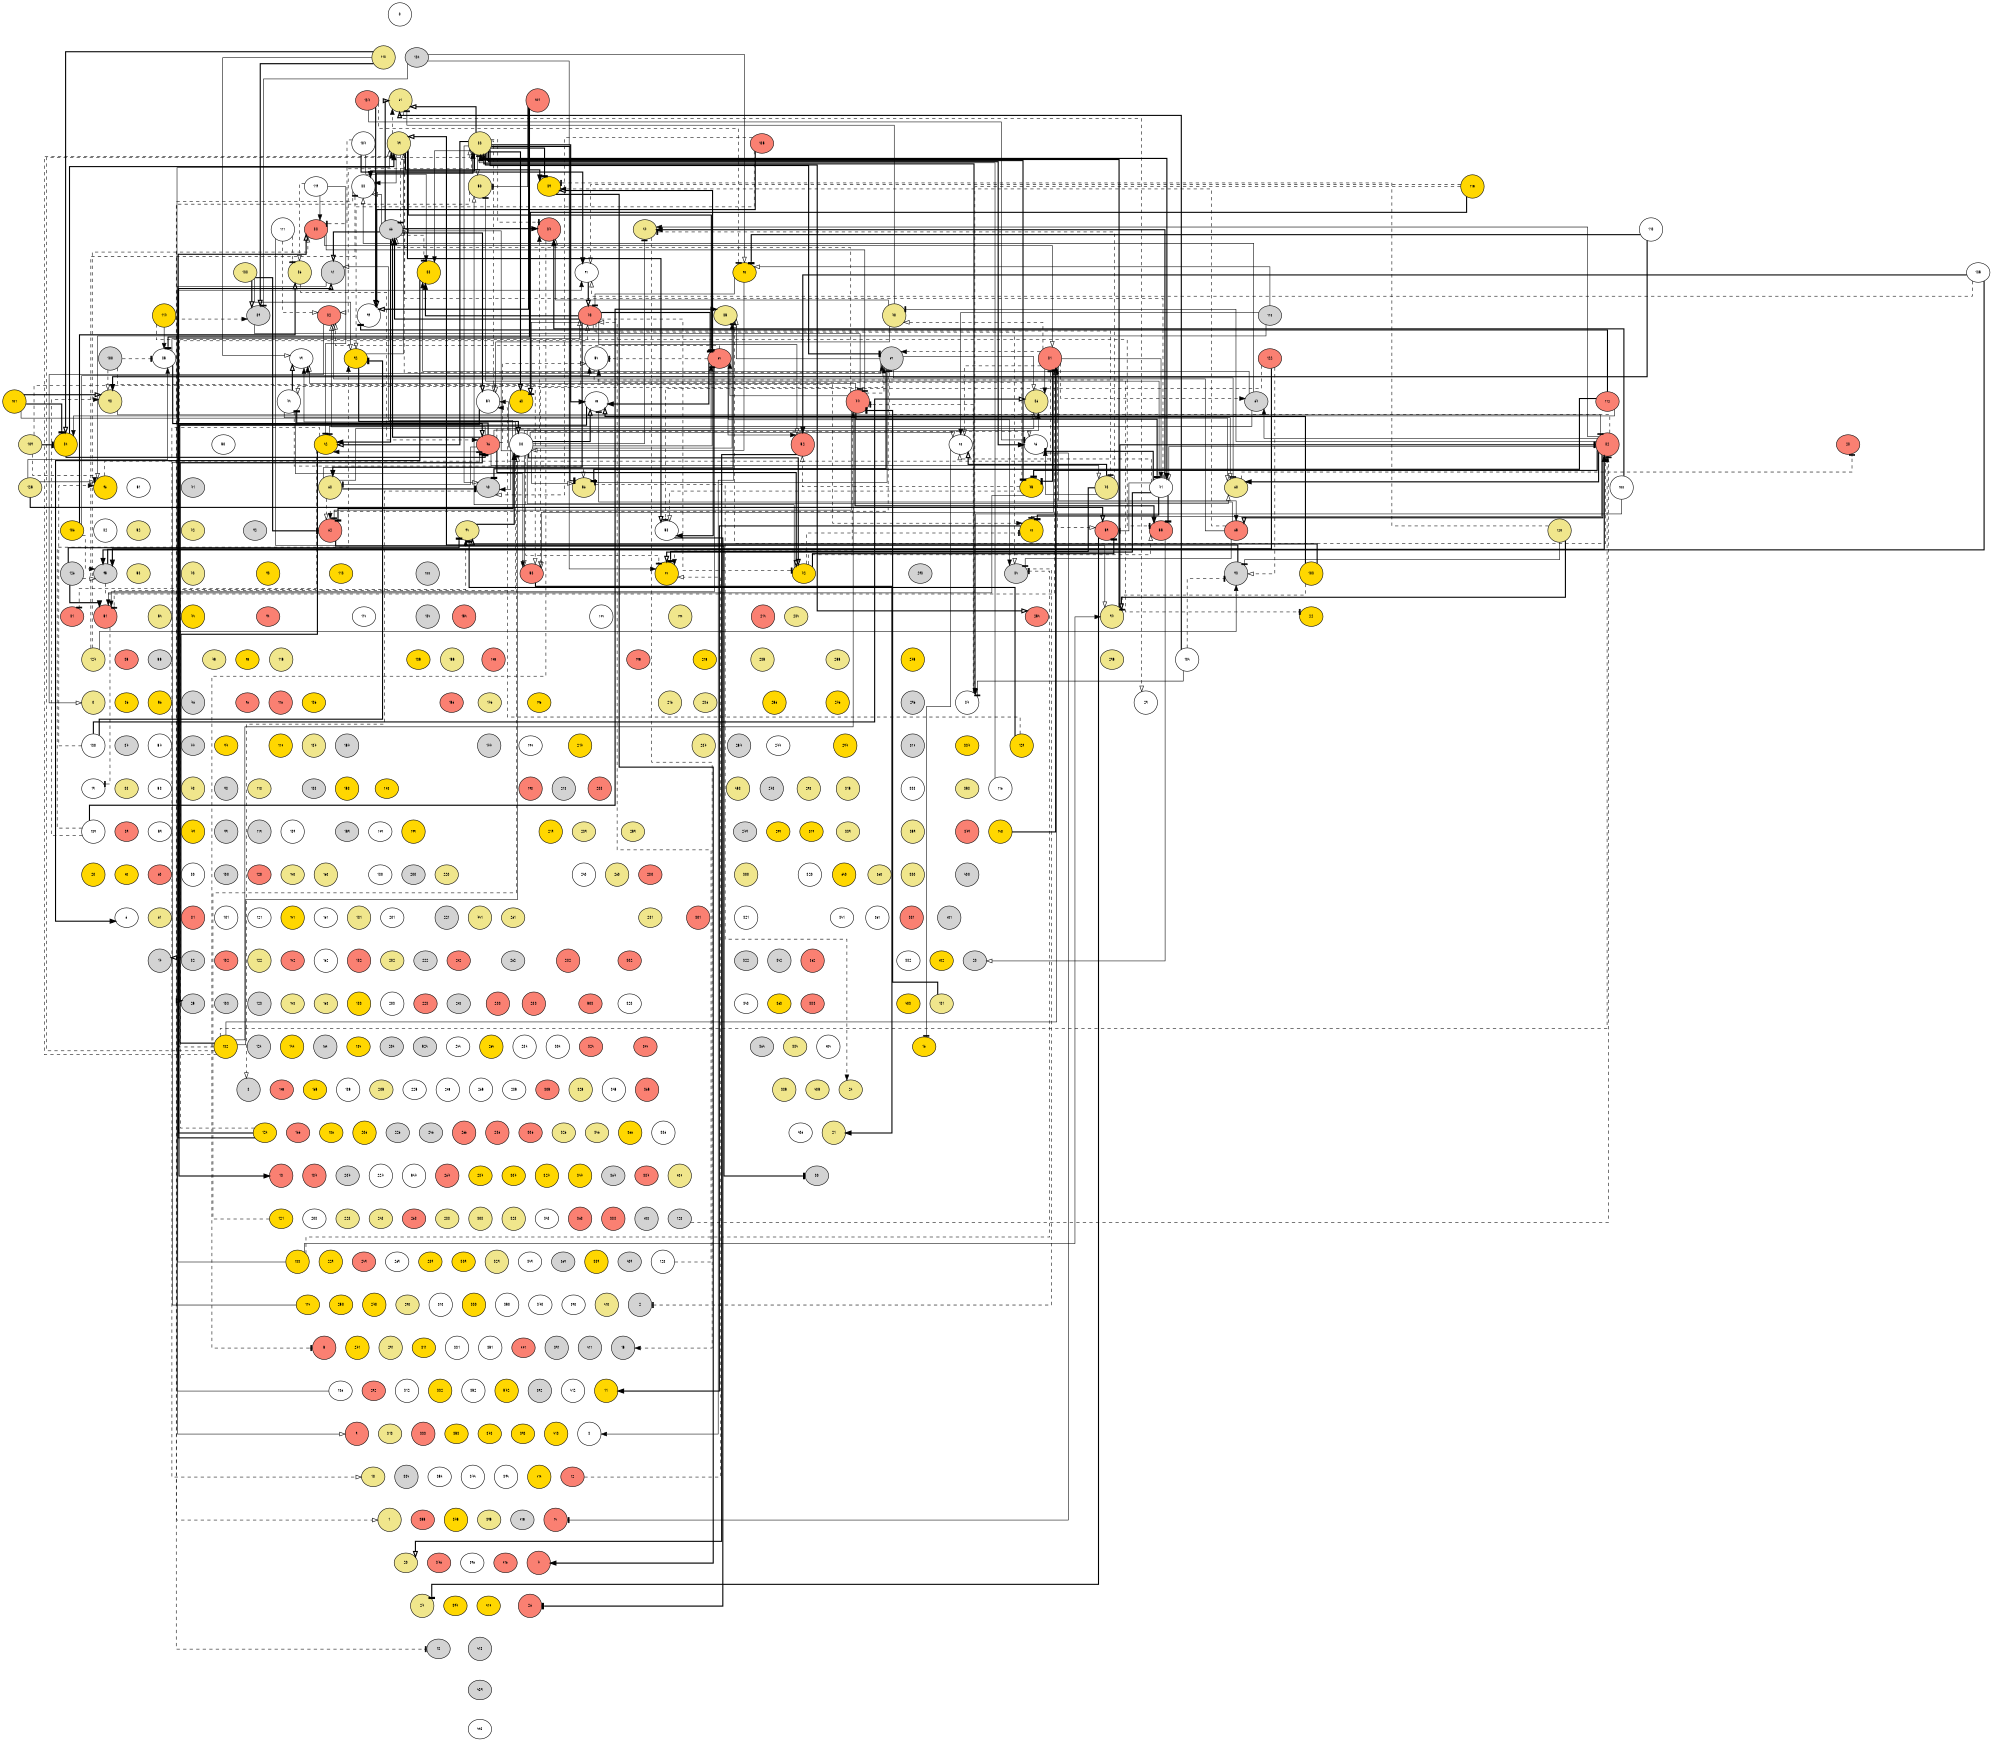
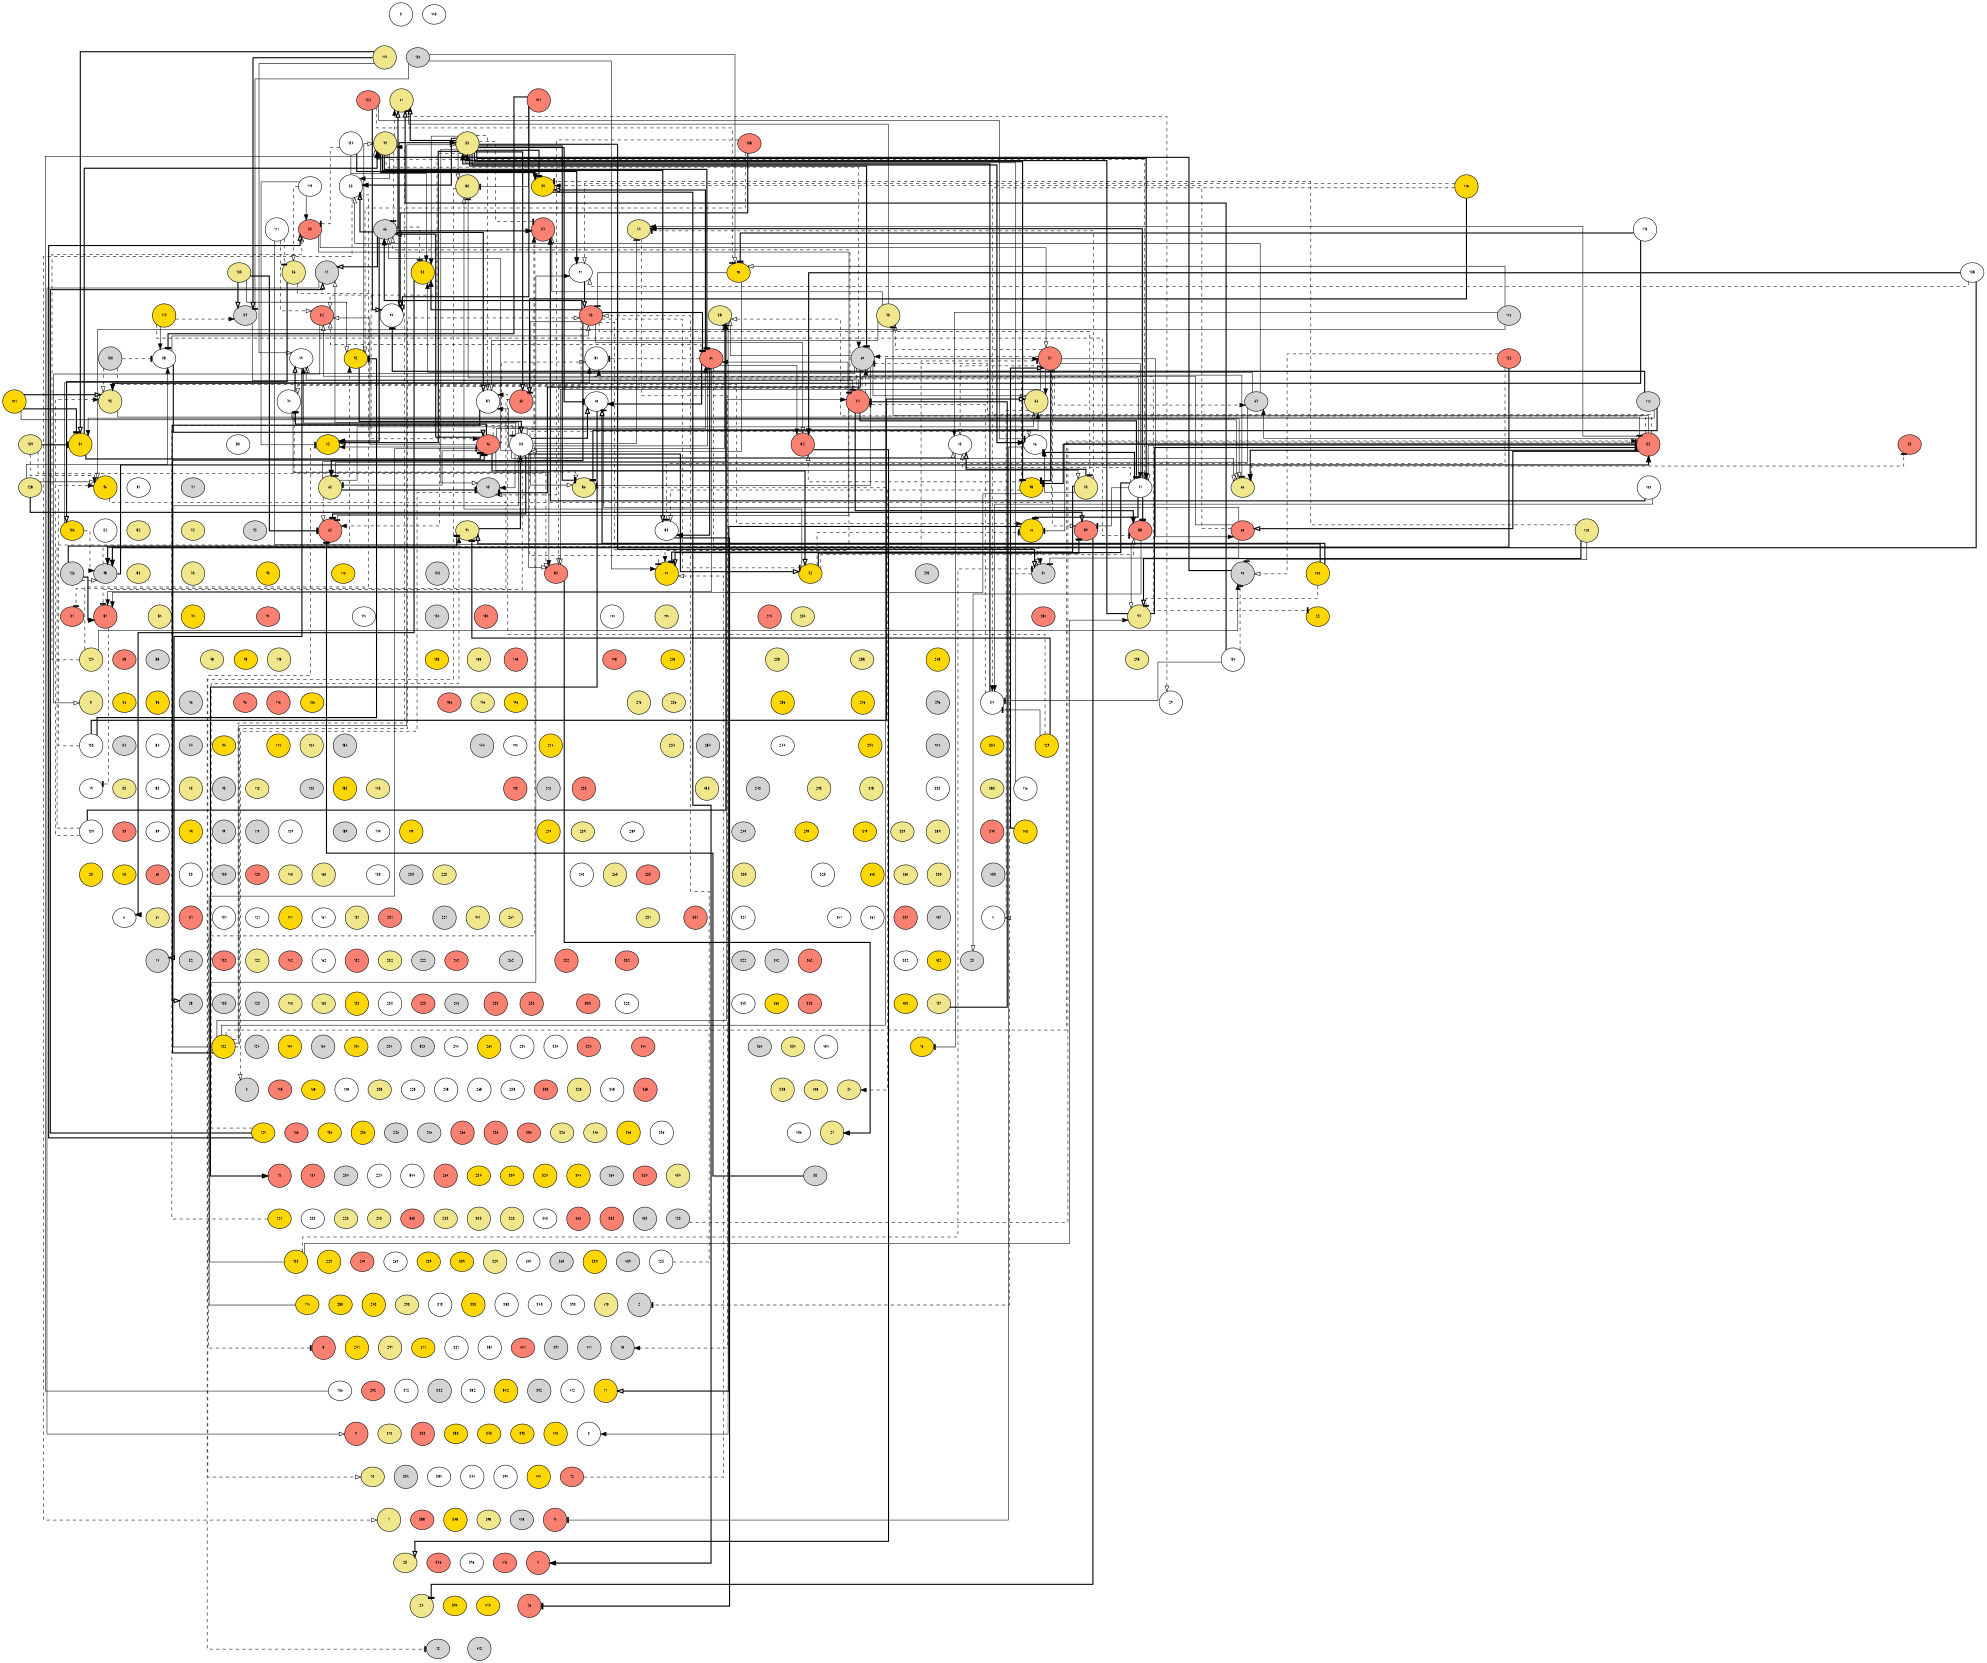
(817, 195) -> (618, 492)
(381, 207) -> (360, 223)
(571, 238) -> (564, 241)
(83, 335) -> (159, 382)
(599, 373) -> (584, 373)
(521, 402) -> (521, 402)
(1607, 402) -> (1648, 402)
(912, 420) -> (792, 549)
(795, 426) -> (813, 462)
(47, 475) -> (407, 658)
(258, 589) -> (379, 589)
(317, 613) -> (211, 636)
(724, 704) -> (572, 853)
none -> (1035, 710)
(913, 746) -> (938, 746)
(387, 789) -> (378, 789)
(633, 832) -> (632, 832)
(719, 856) -> (729, 866)
(392, 918) -> (390, 918)
none -> (993, 918)
(414, 1219) -> (412, 1219)
(440, 1391) -> (440, 1391)
(480, 1690) -> none
